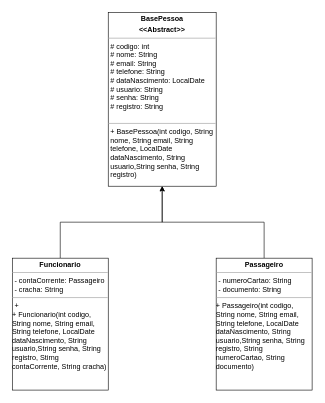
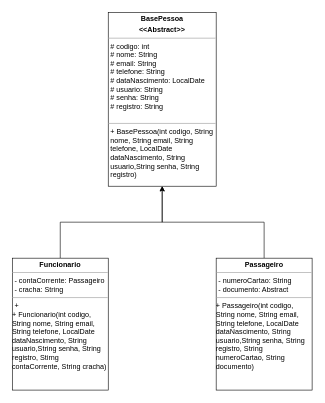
(265, 302) -> (265, 302)
